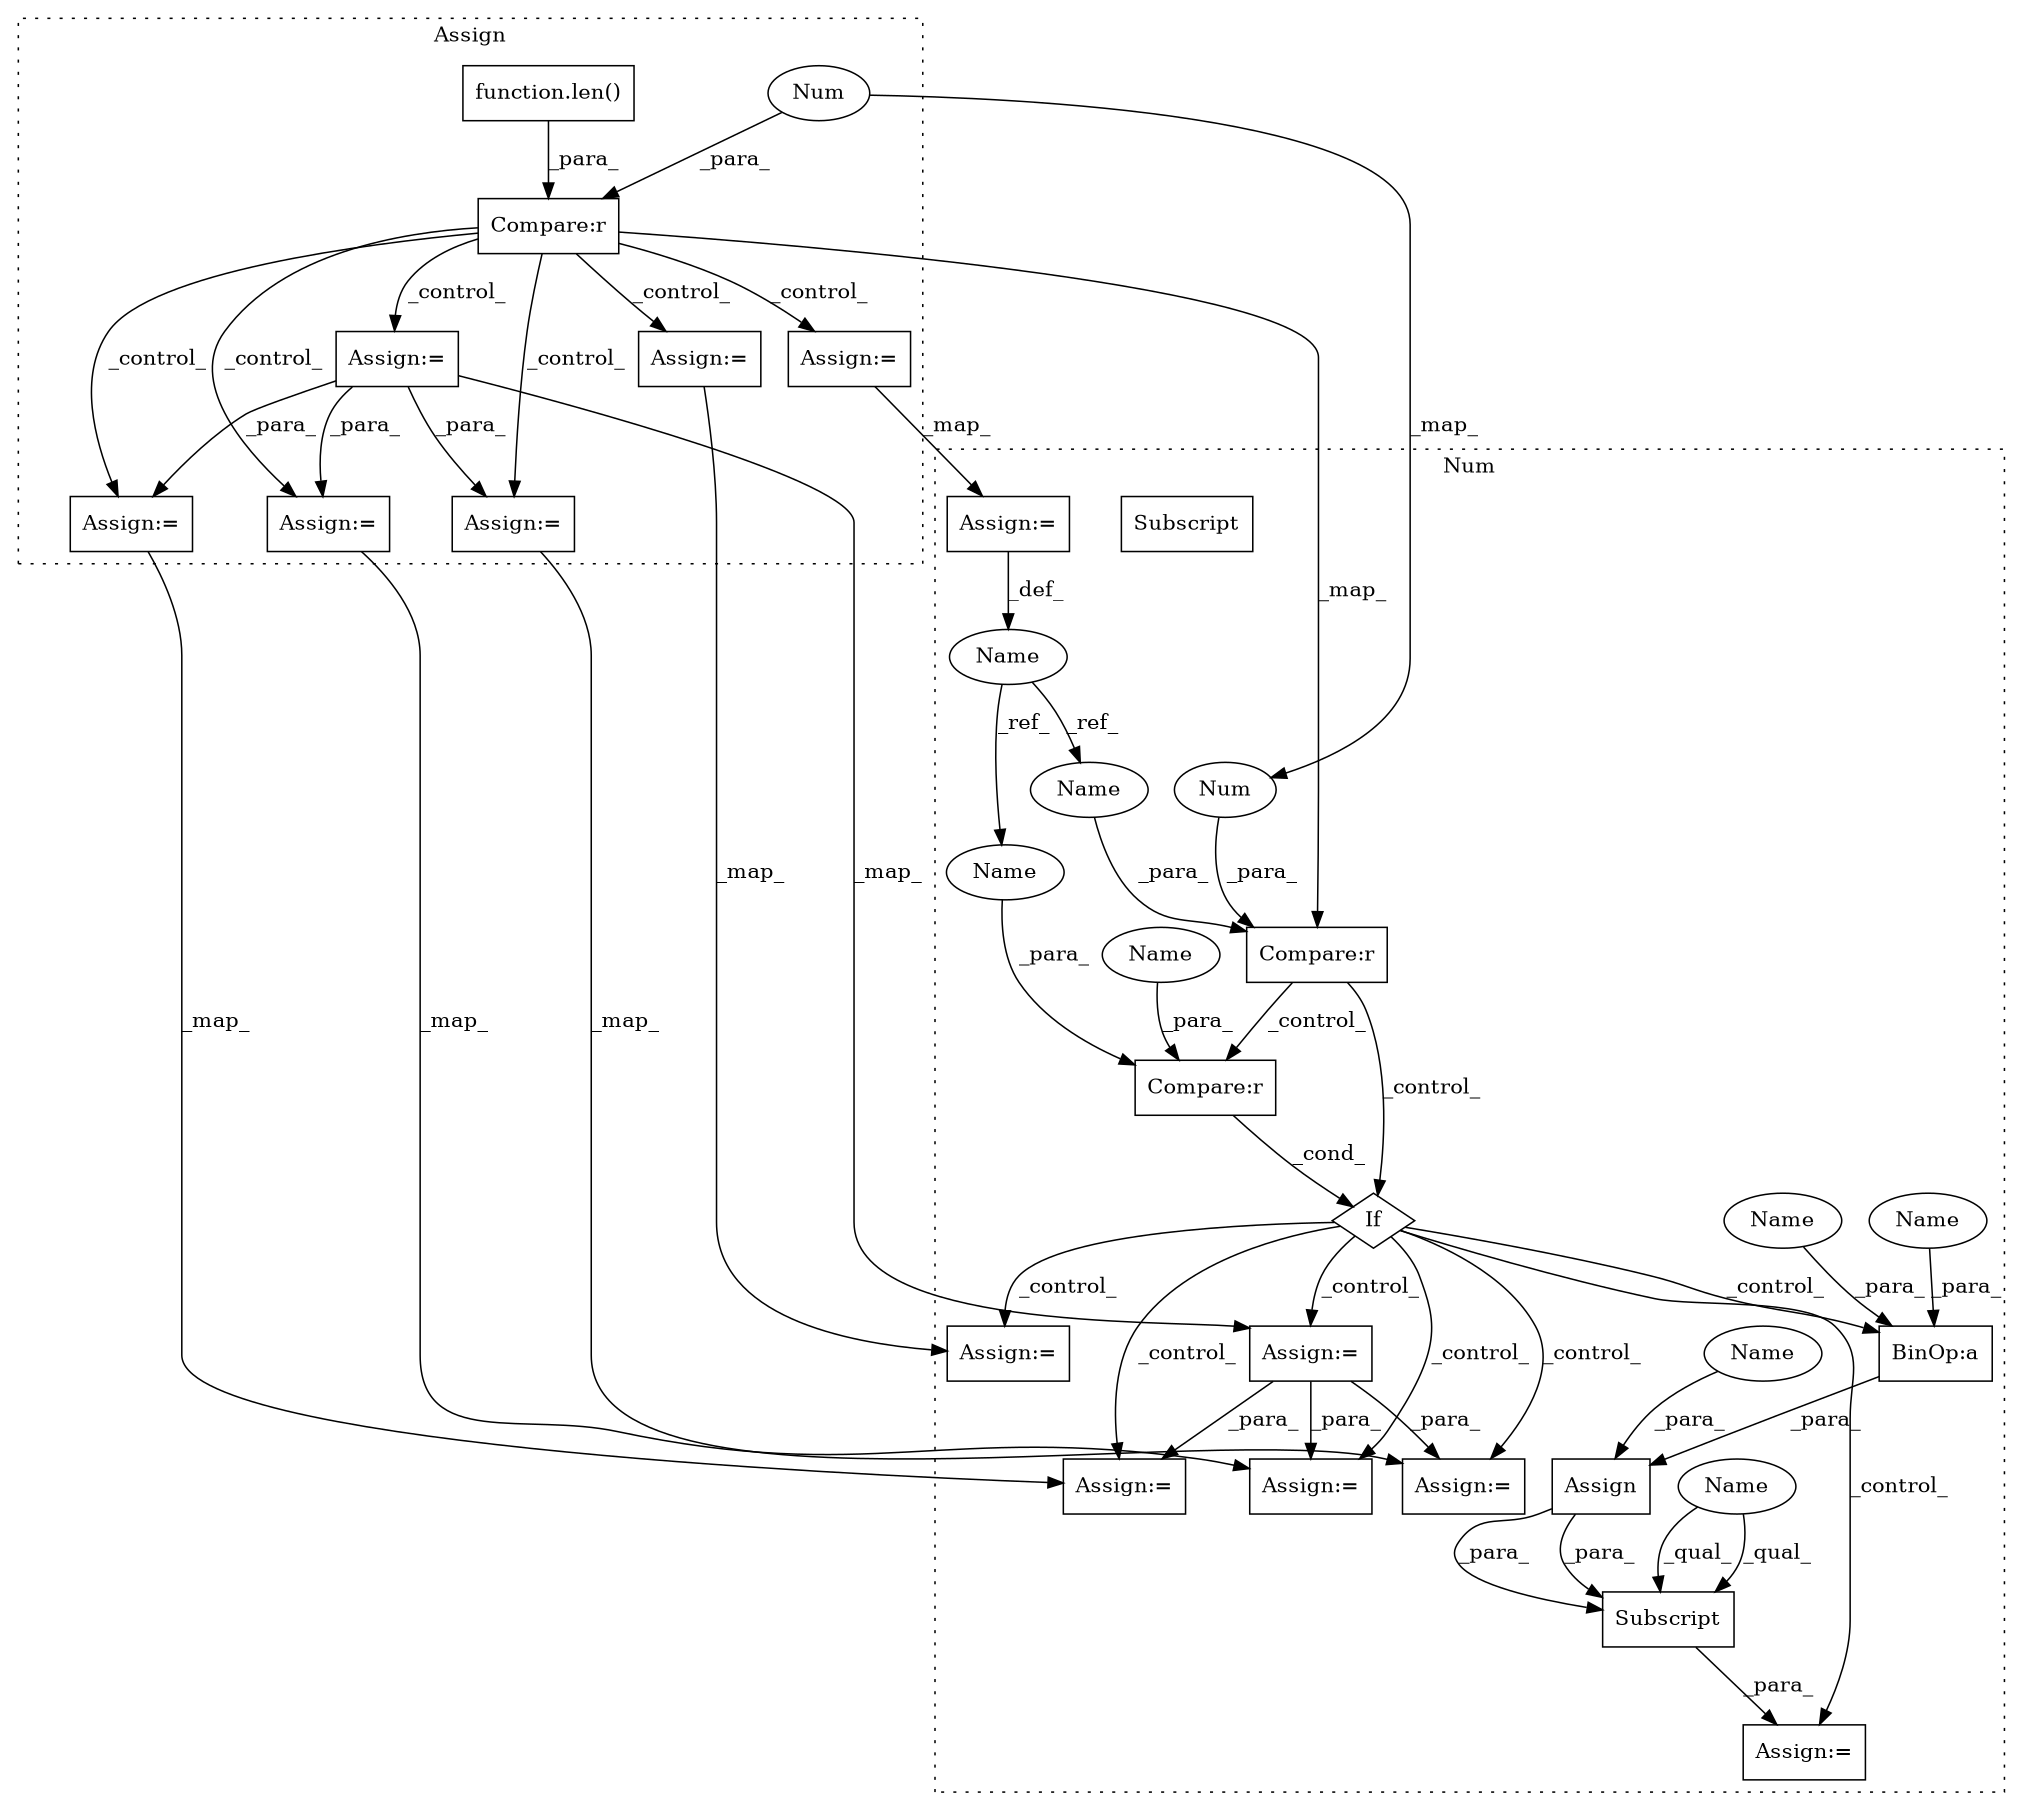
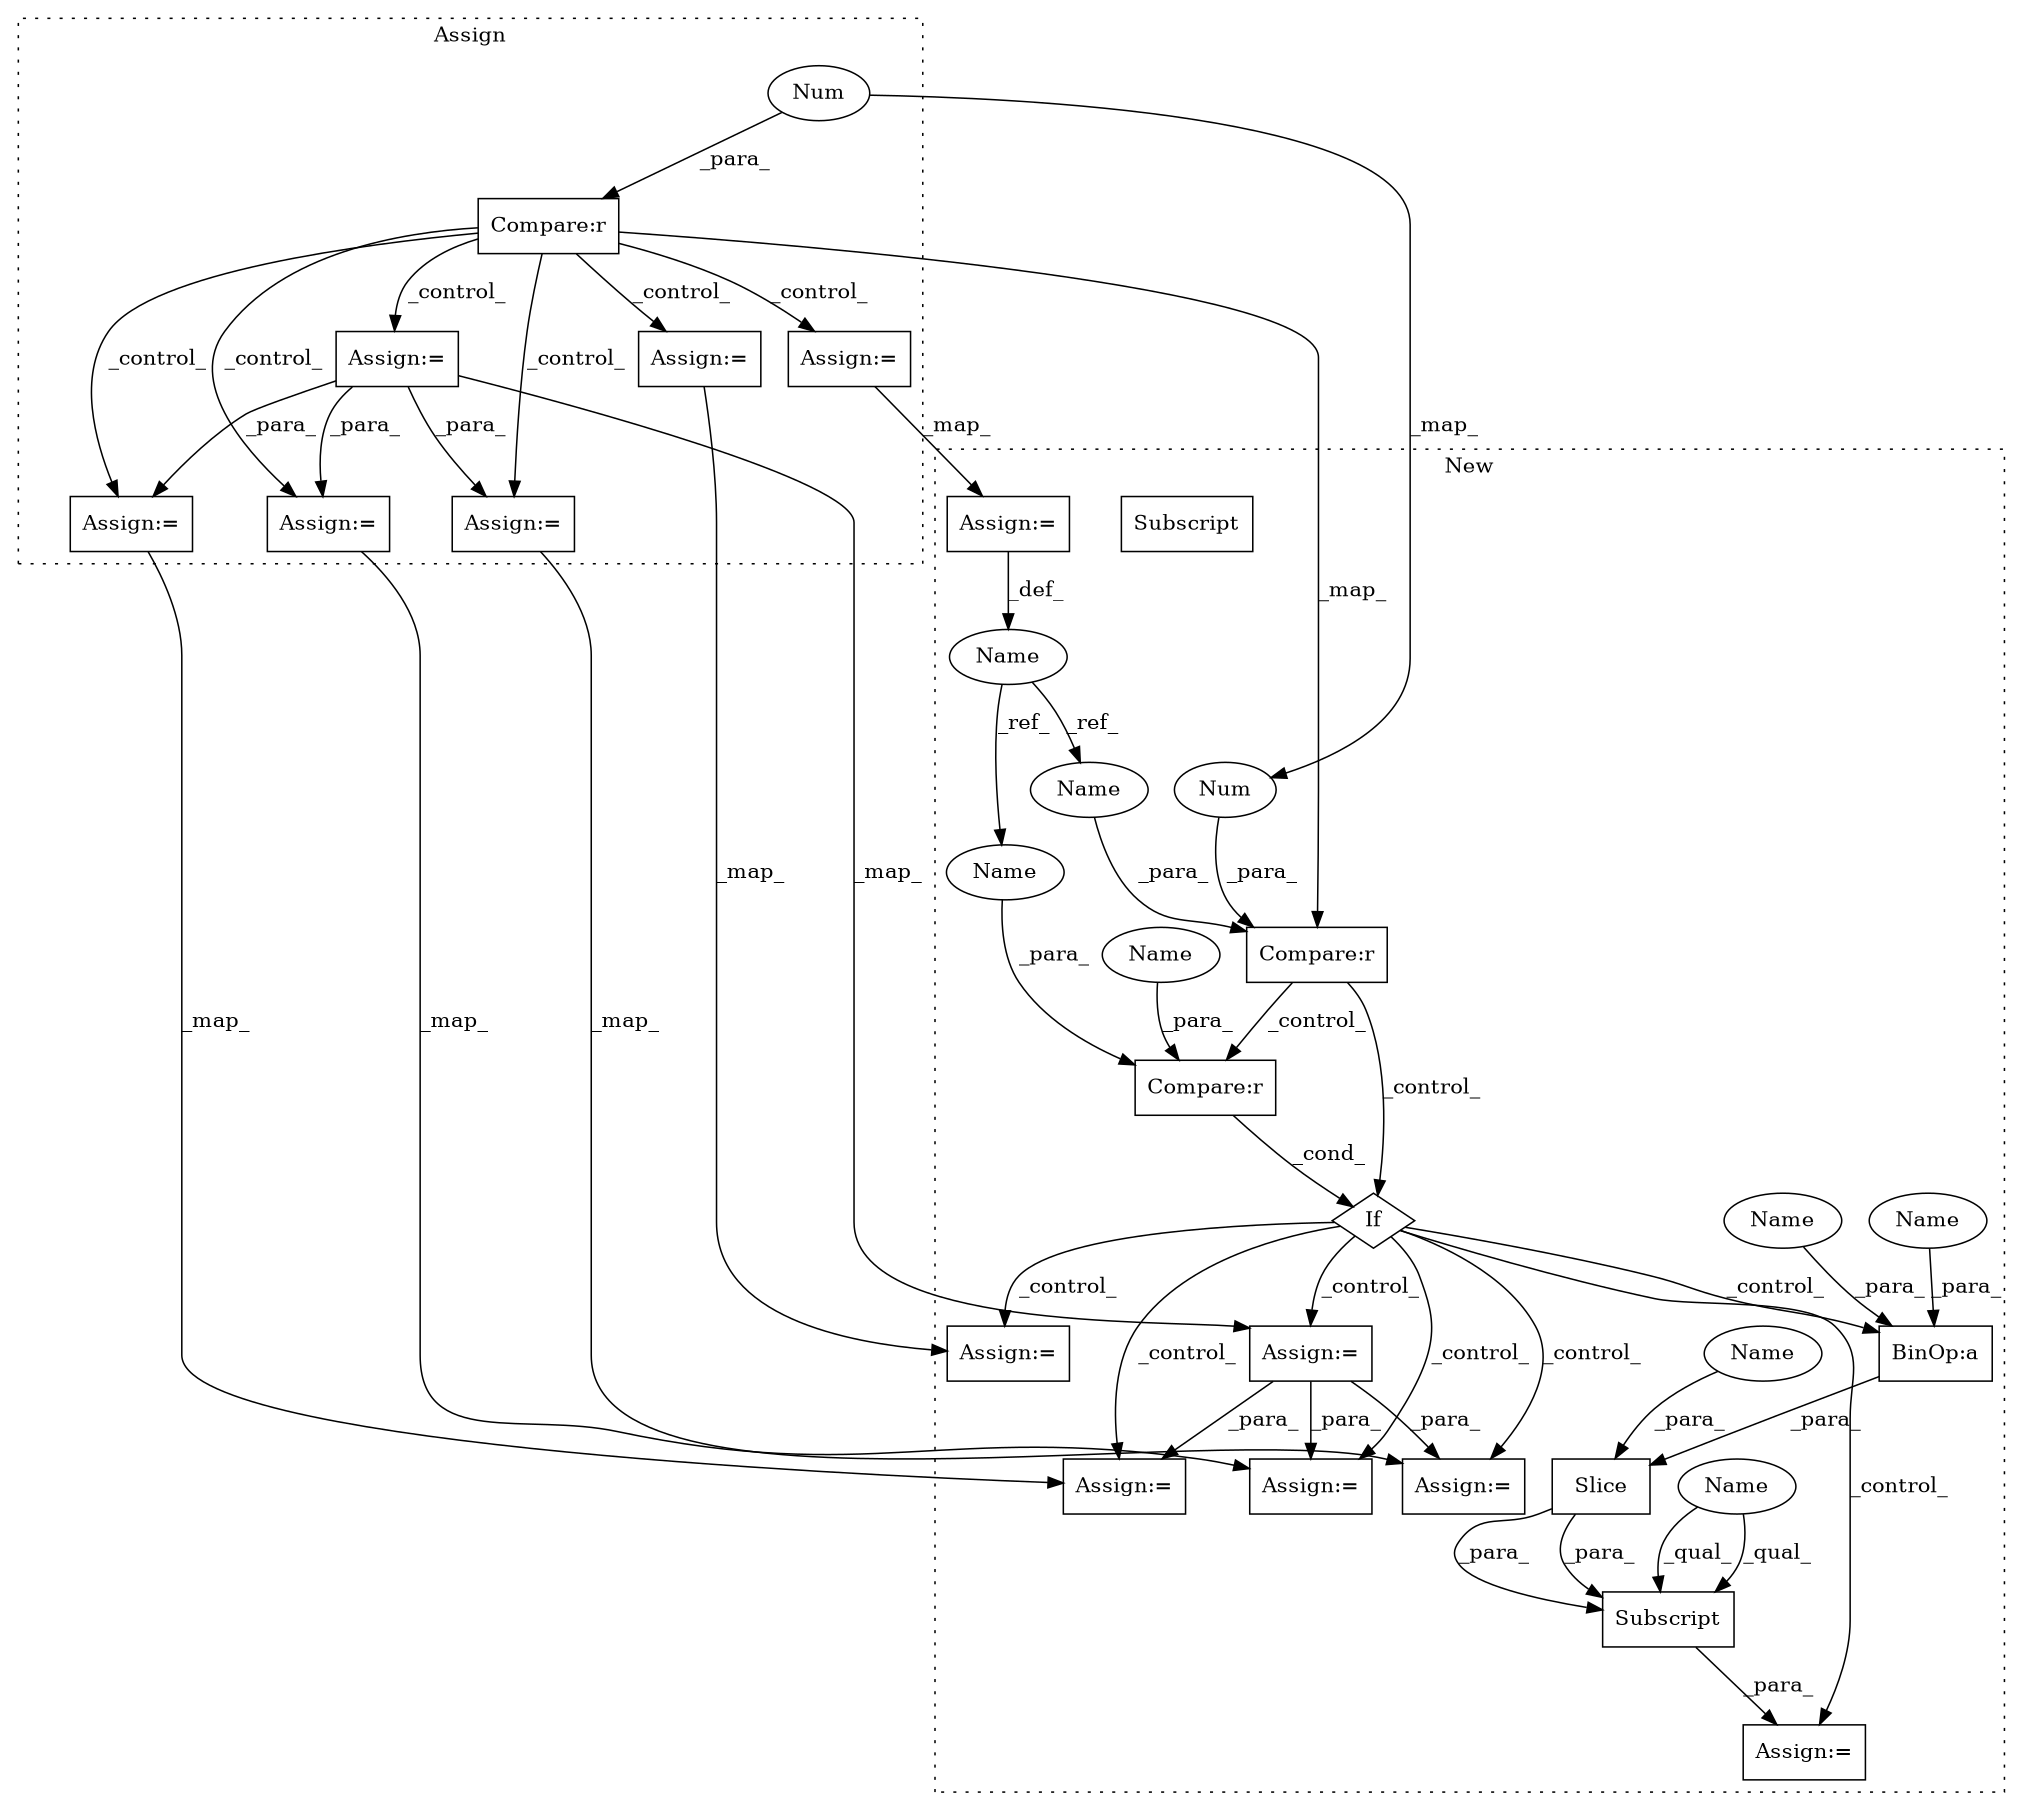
(548, 93) -> none
(1470, 467) -> (1470, 467)
(1601, 1487) -> (1601, 1487)
